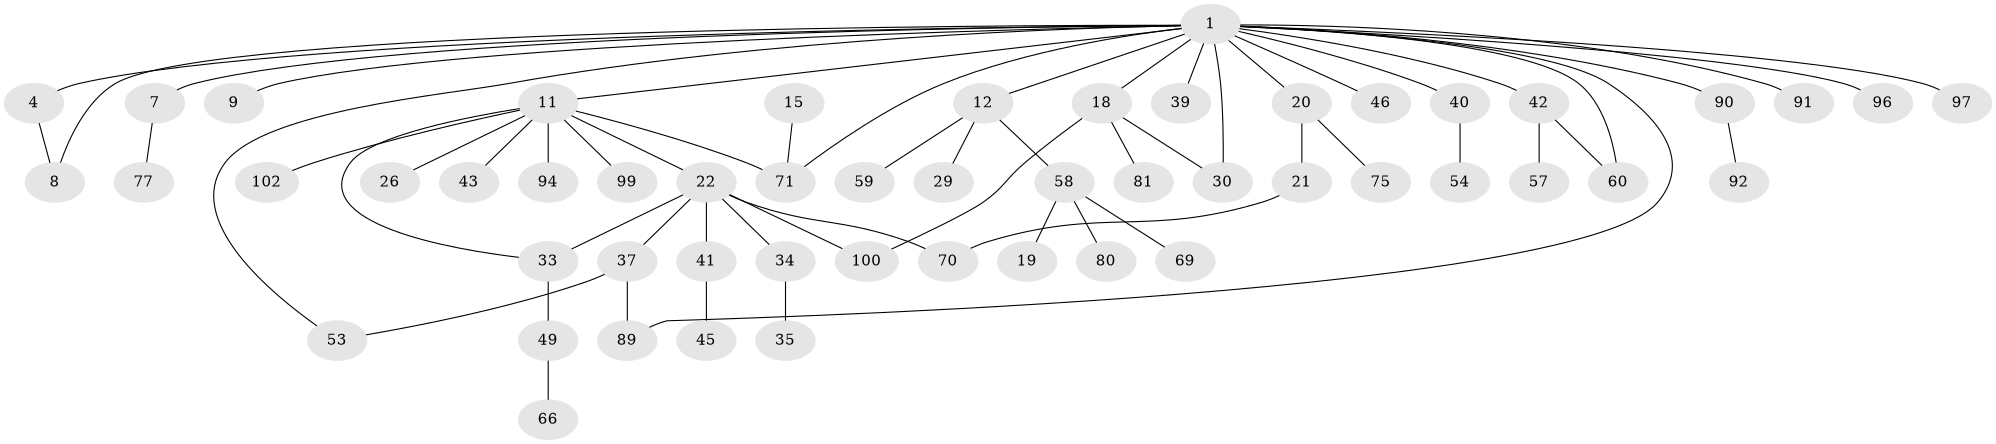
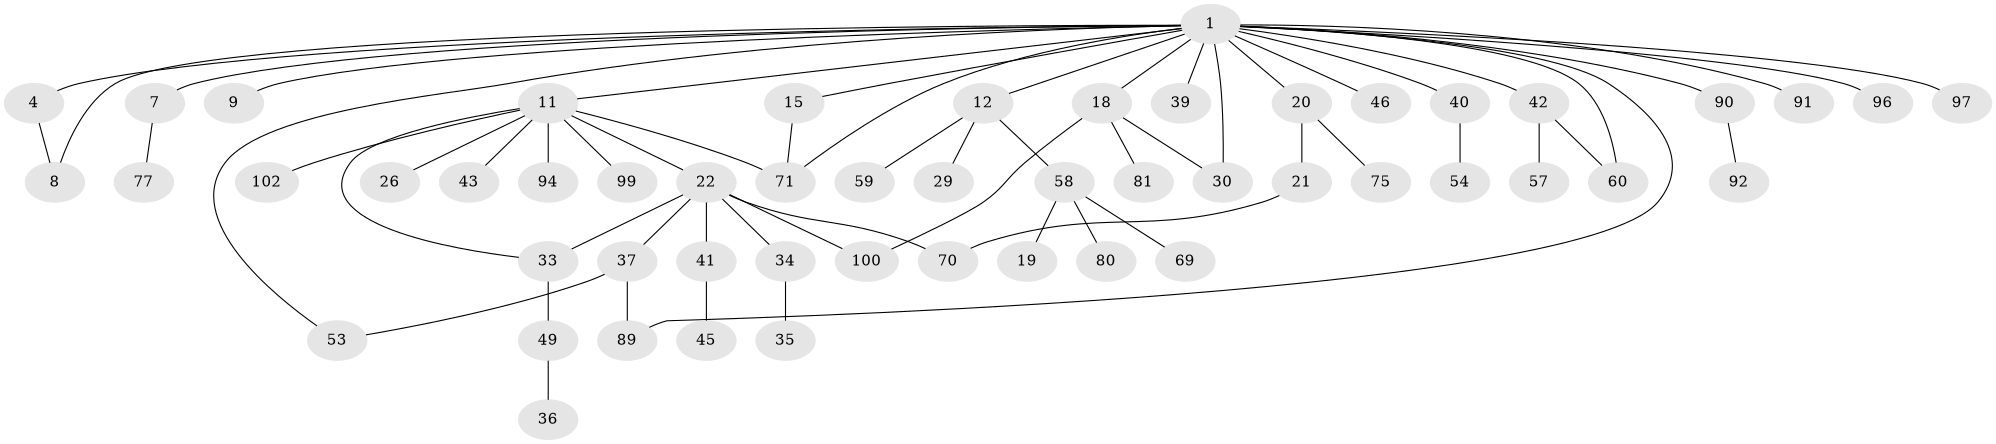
none -> (957, 71)
(548, 420) -> (548, 420)
